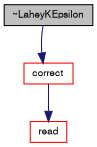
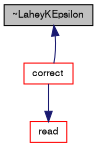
(42, 39) -> (55, 50)
